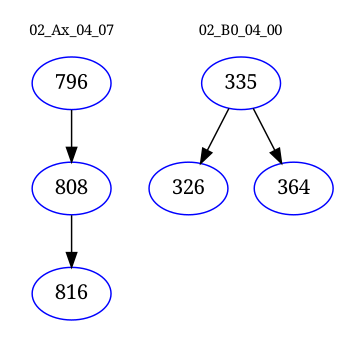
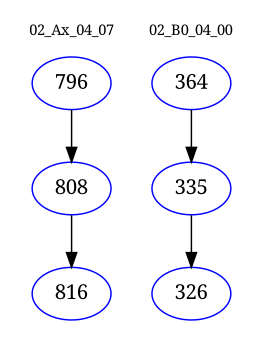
(264, 129) -> (191, 129)
